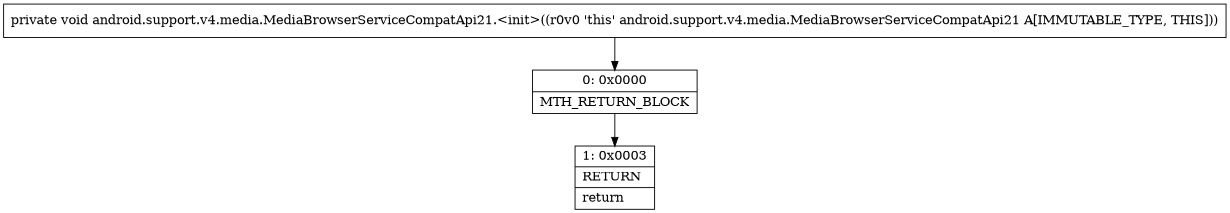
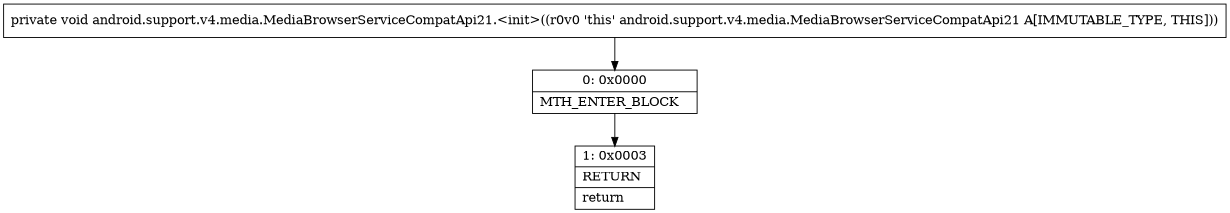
(615, 102) -> (609, 102)
